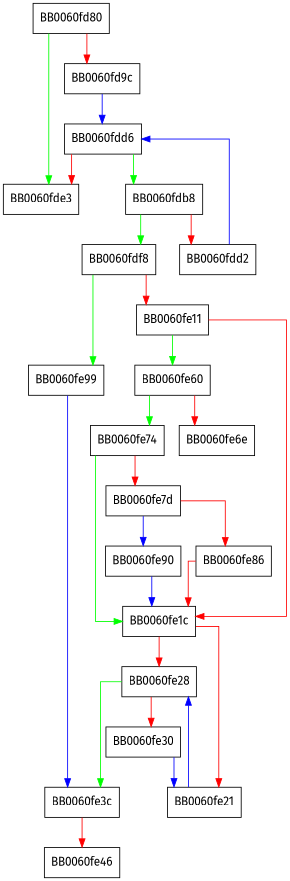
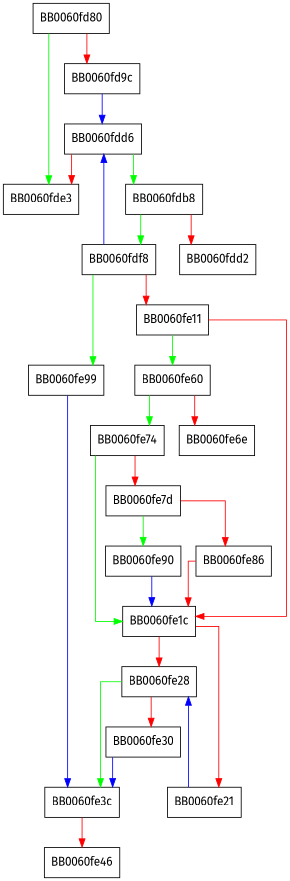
(229, 152) -> (104, 203)
(143, 527) -> (143, 527)
(174, 768) -> (113, 768)
